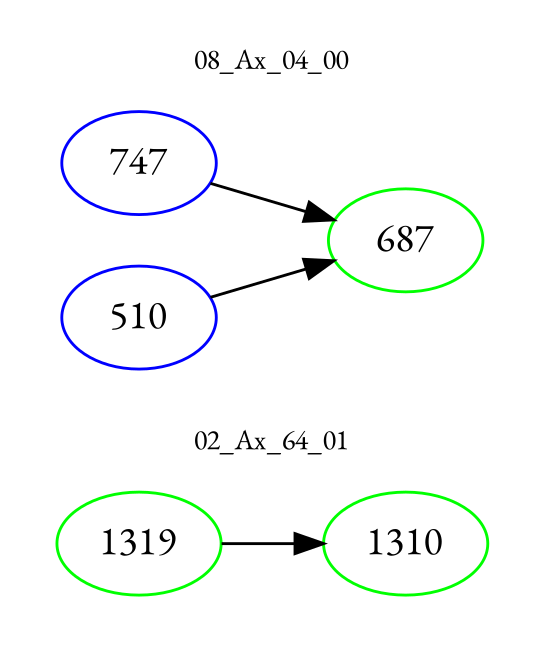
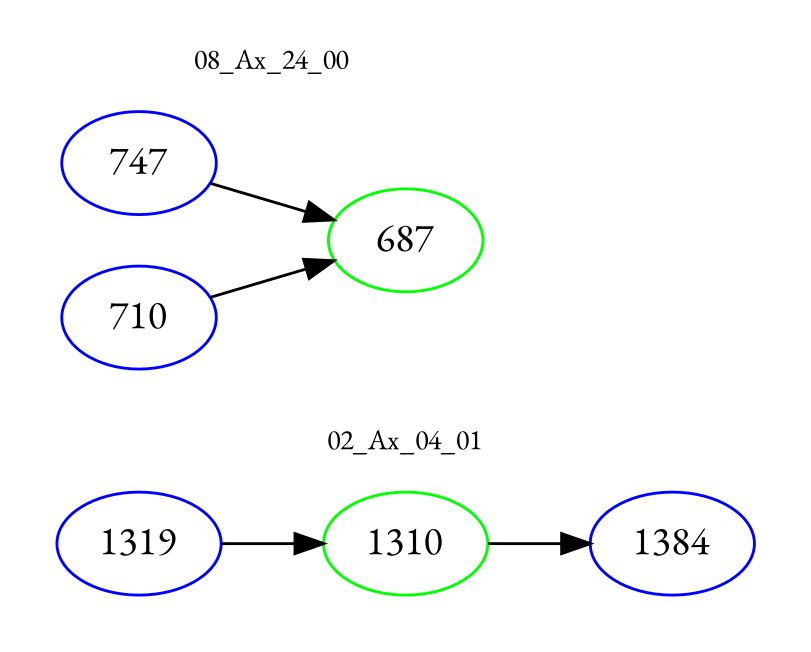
(272, 62) -> (272, 62)
(139, 318) -> (139, 318)
(272, 442) -> (406, 442)
(139, 544) -> (139, 544)
none -> (672, 544)
